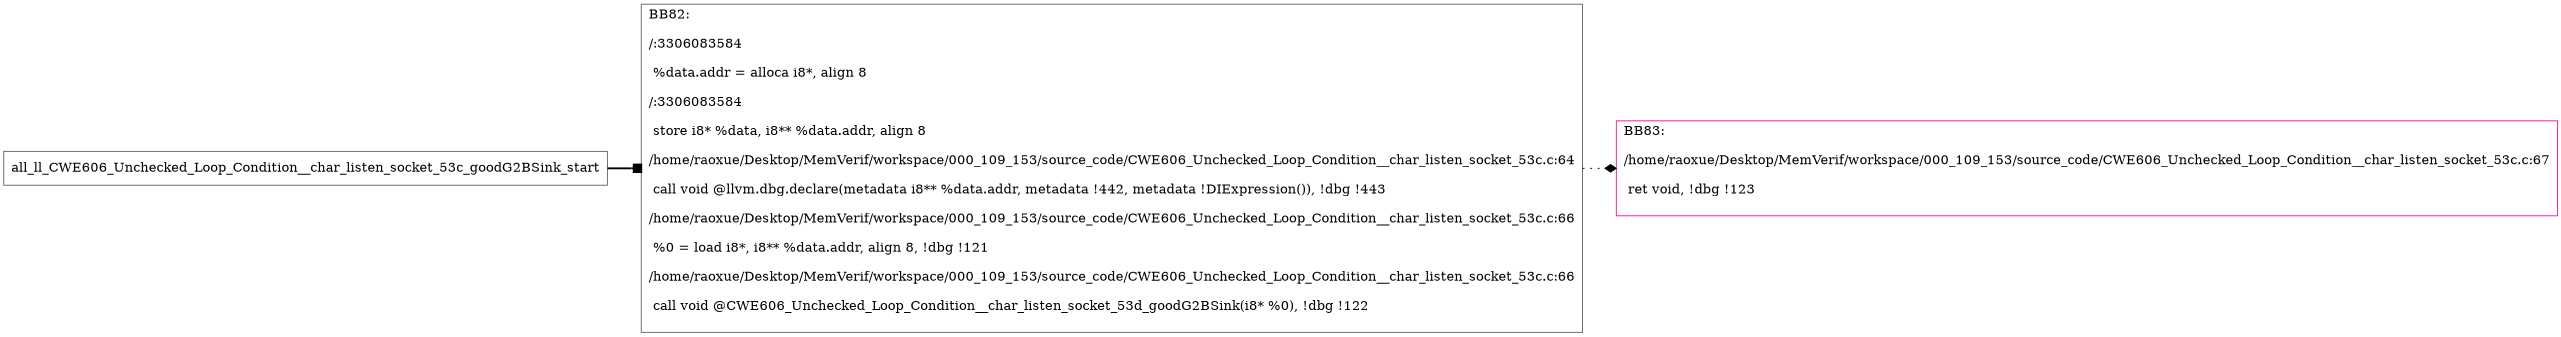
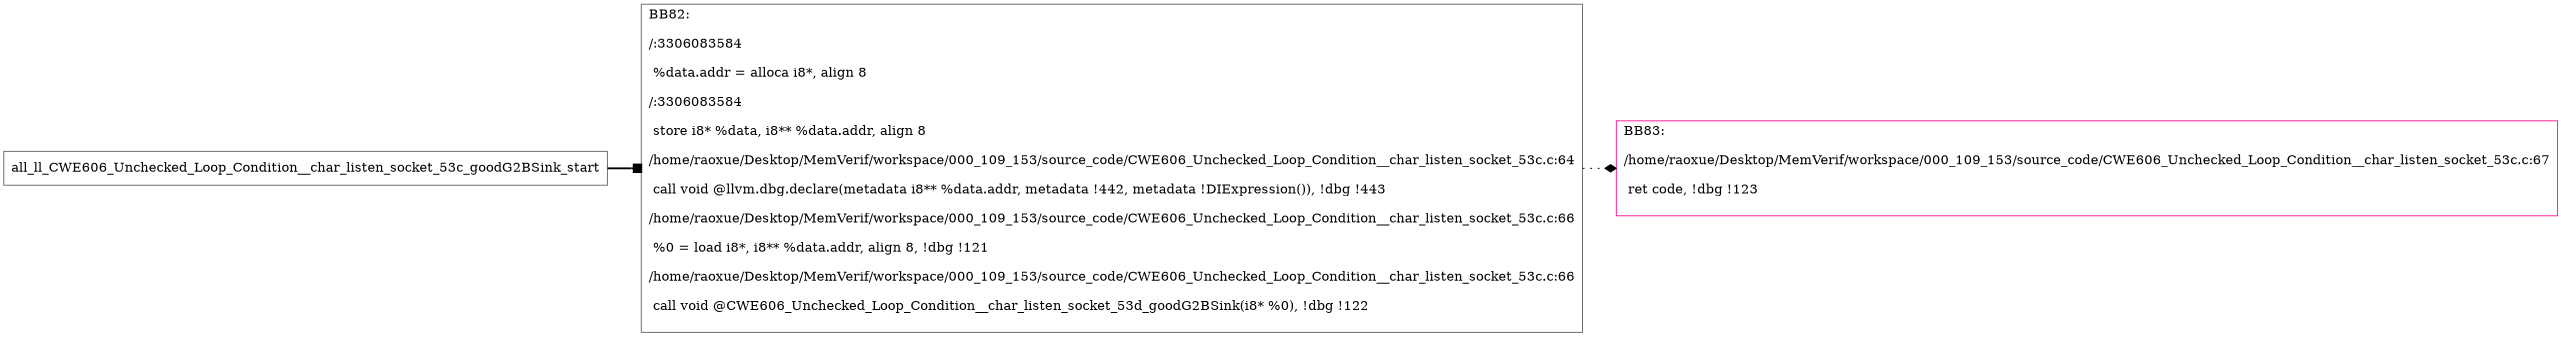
(1690, 189) -> (1691, 189)
